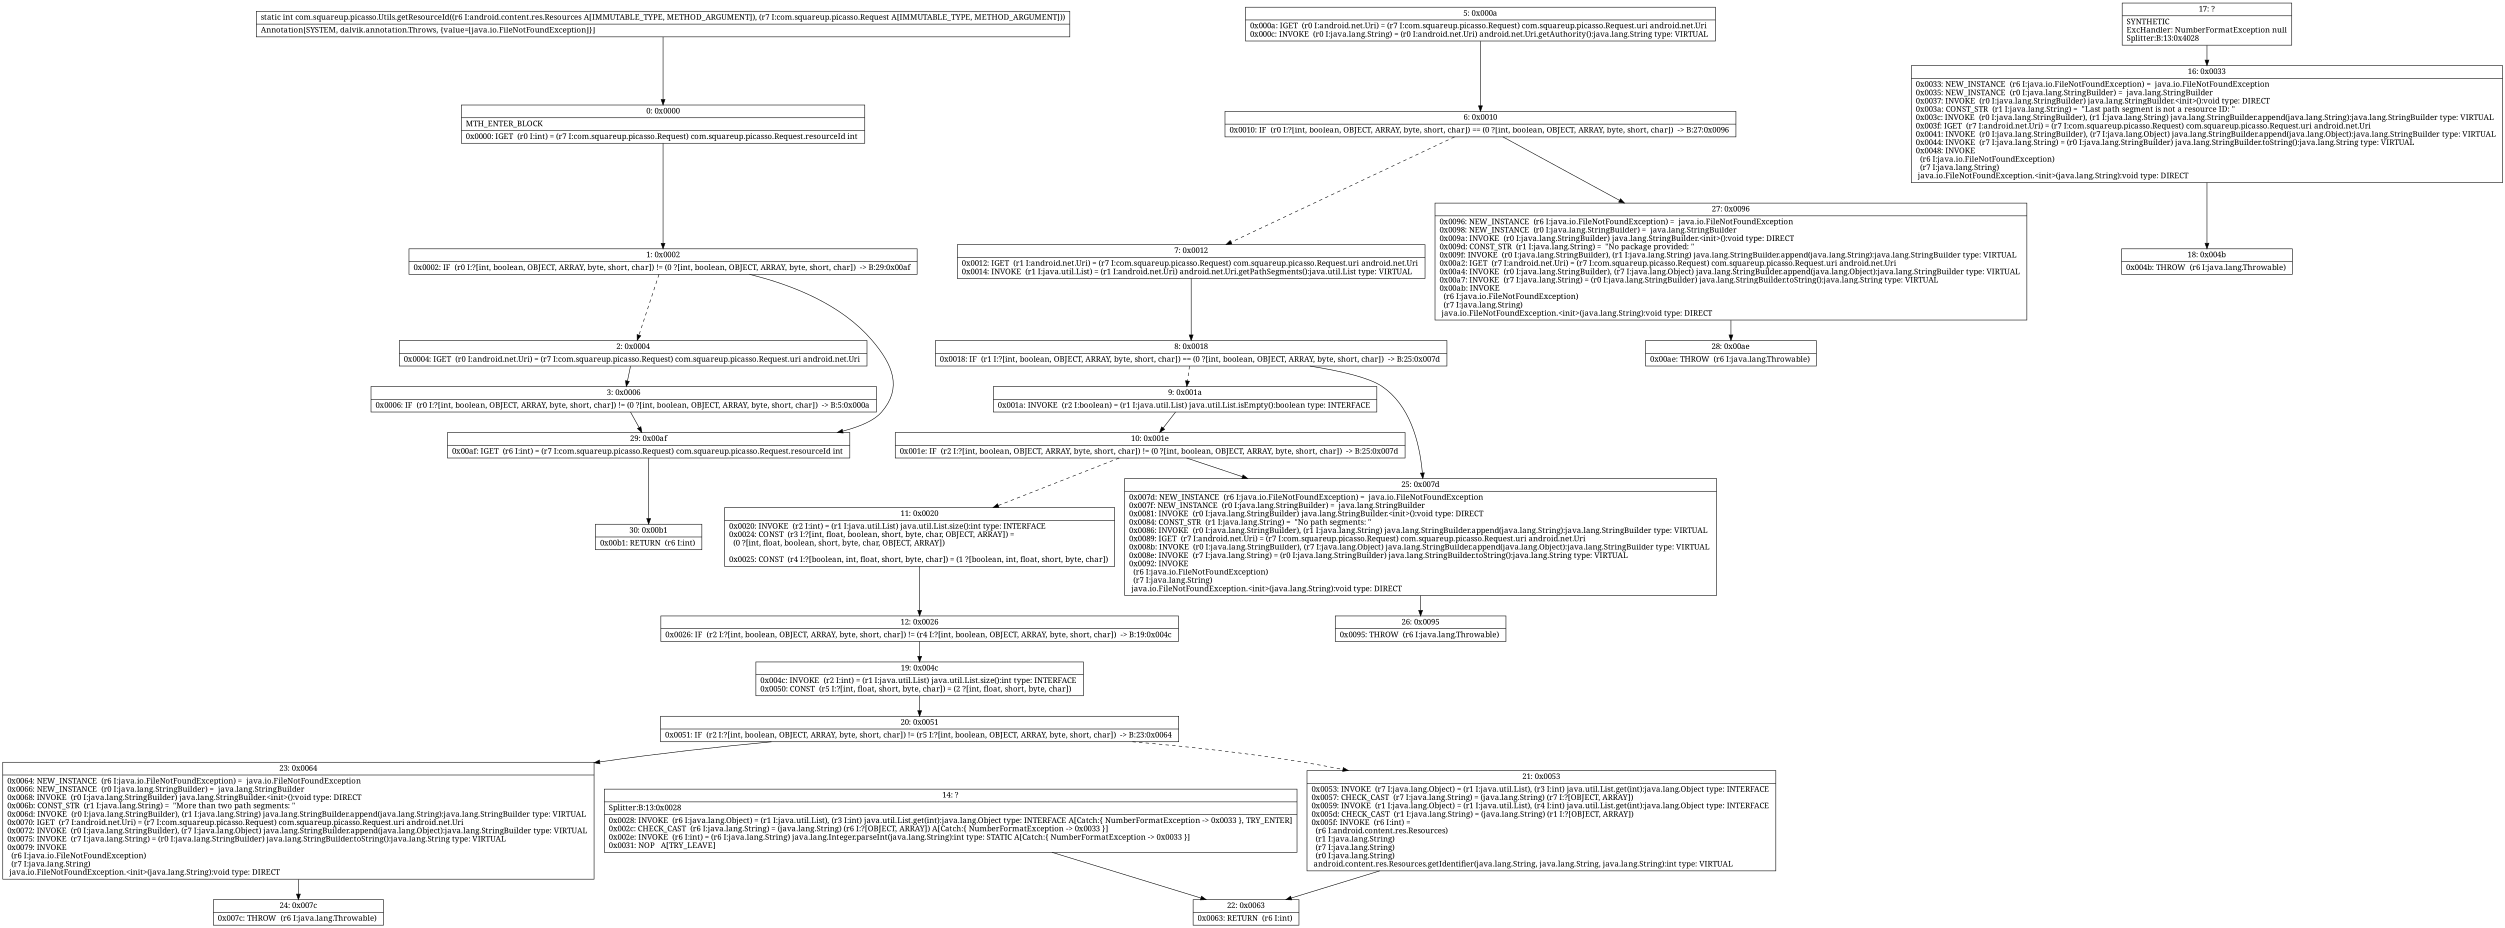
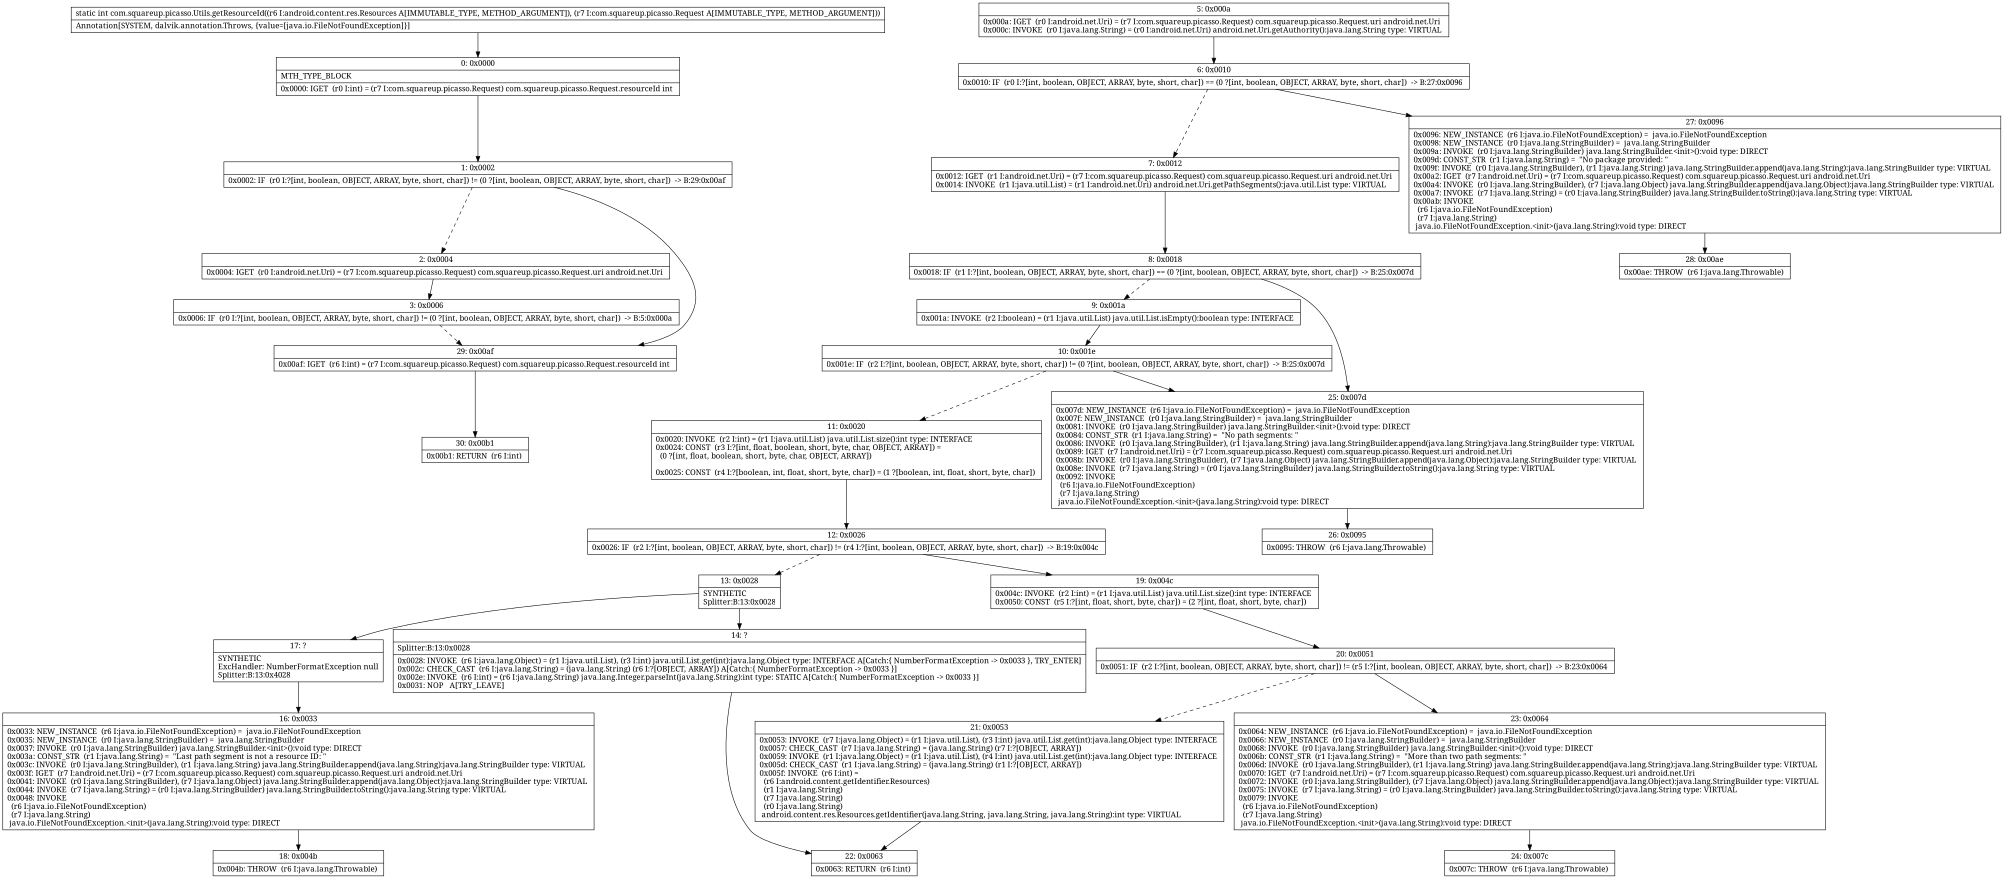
(504, 124) -> (316, 76)
(635, 420) -> (449, 333)
none -> (740, 592)
(1380, 831) -> (845, 782)
